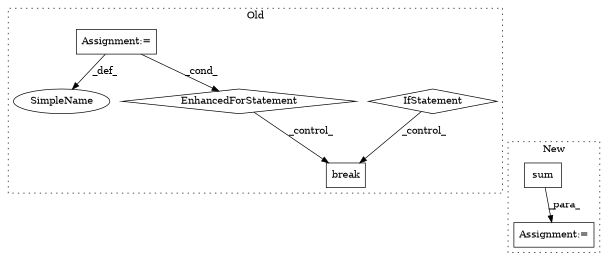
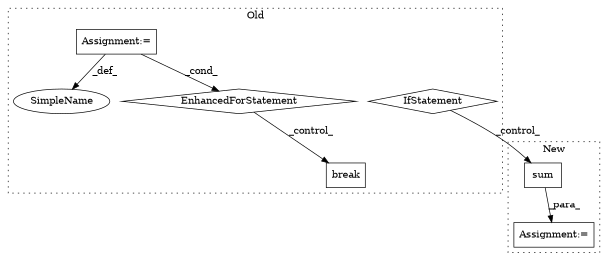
(393, 135) -> (490, 132)
